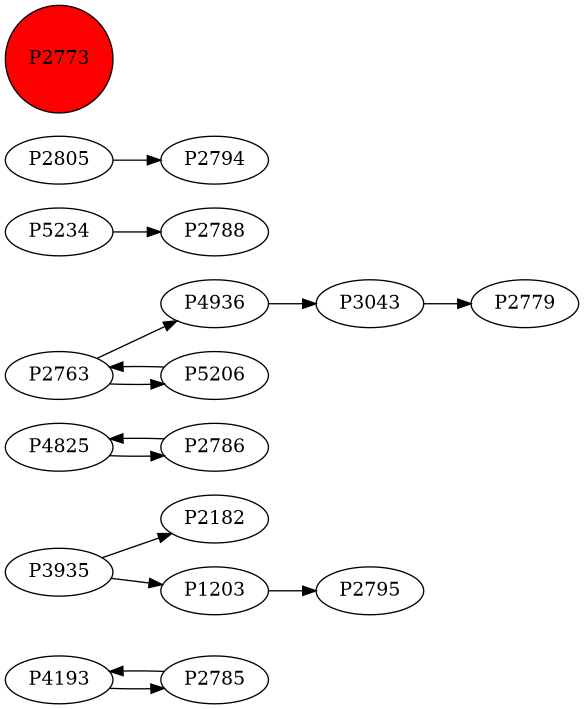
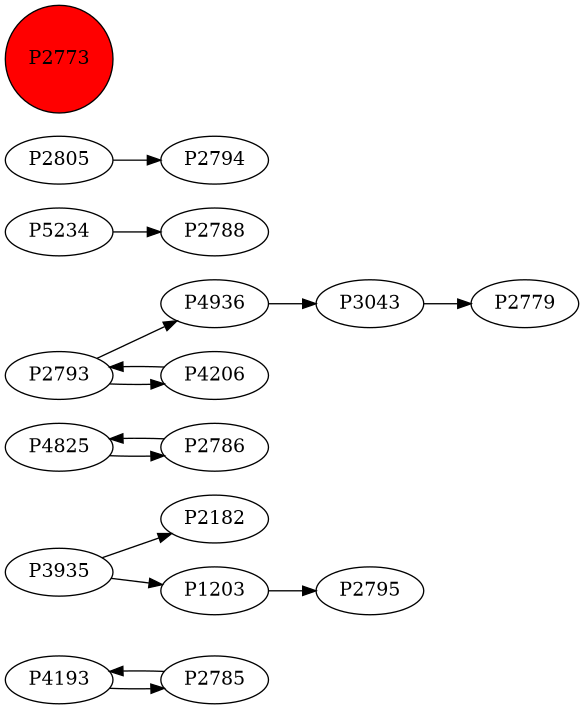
(59, 375) -> (59, 375)
(215, 375) -> (215, 375)
